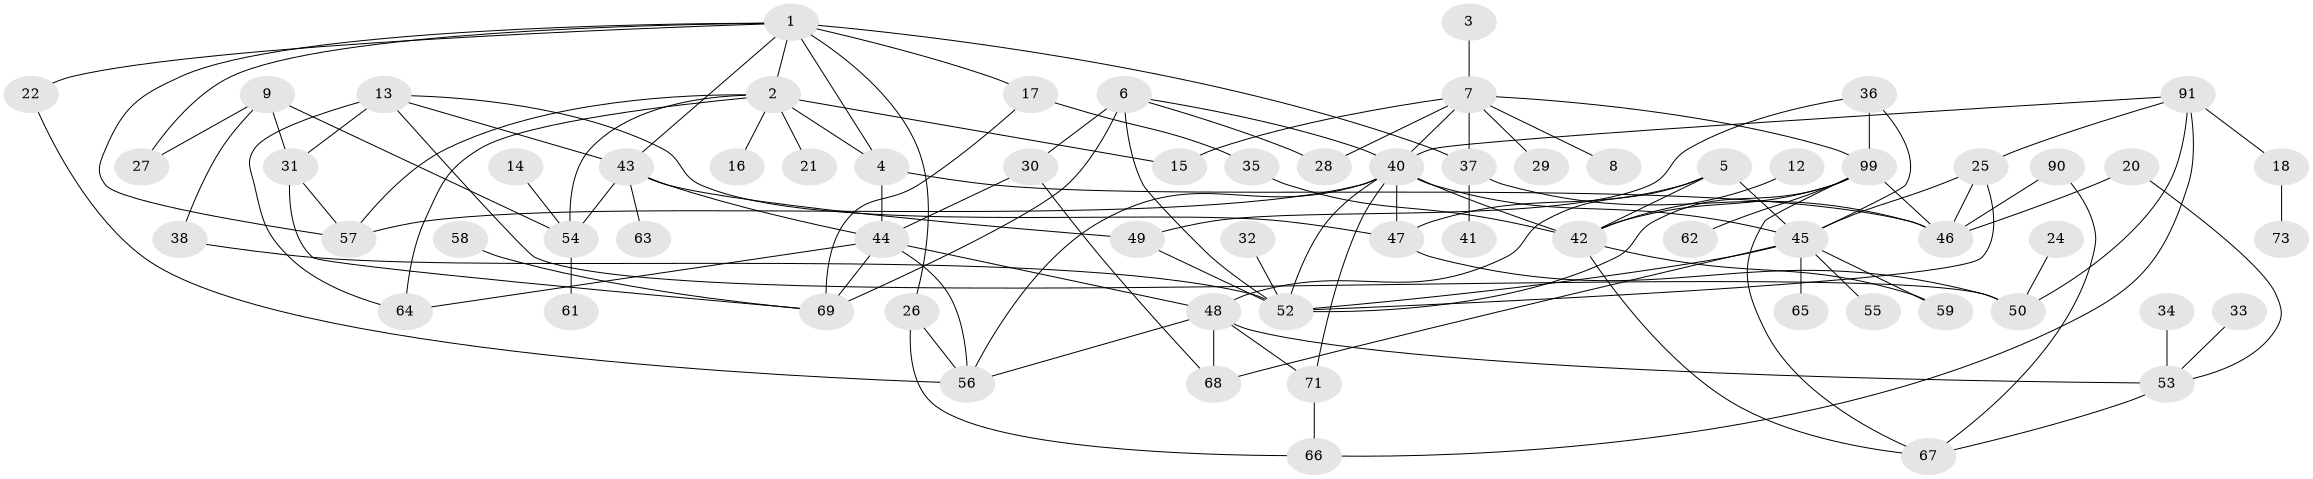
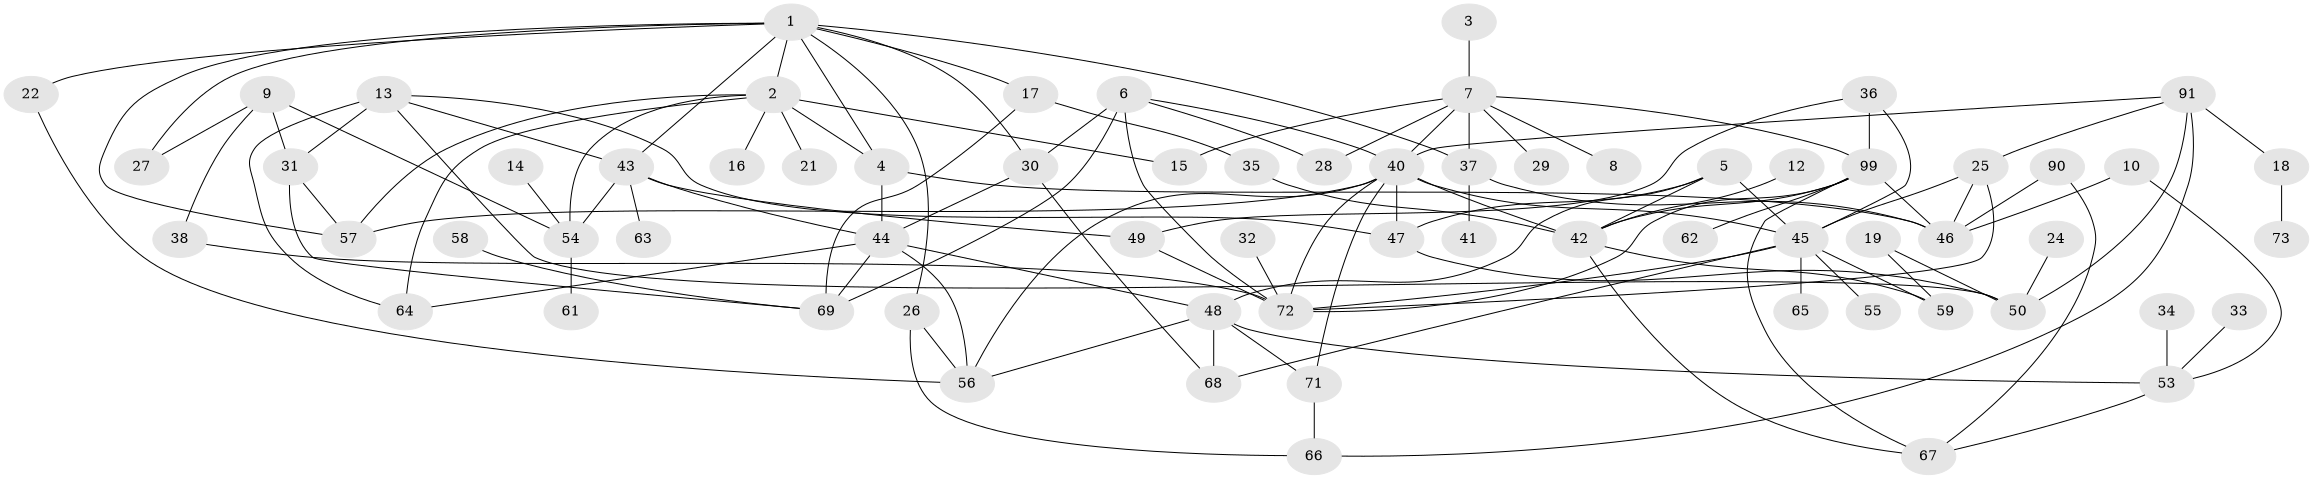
none -> (933, 66)
(2132, 167) -> (2132, 167)
none -> (1873, 239)
(1286, 312) -> (1286, 312)
